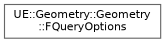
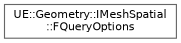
(83, 21) -> (90, 21)
